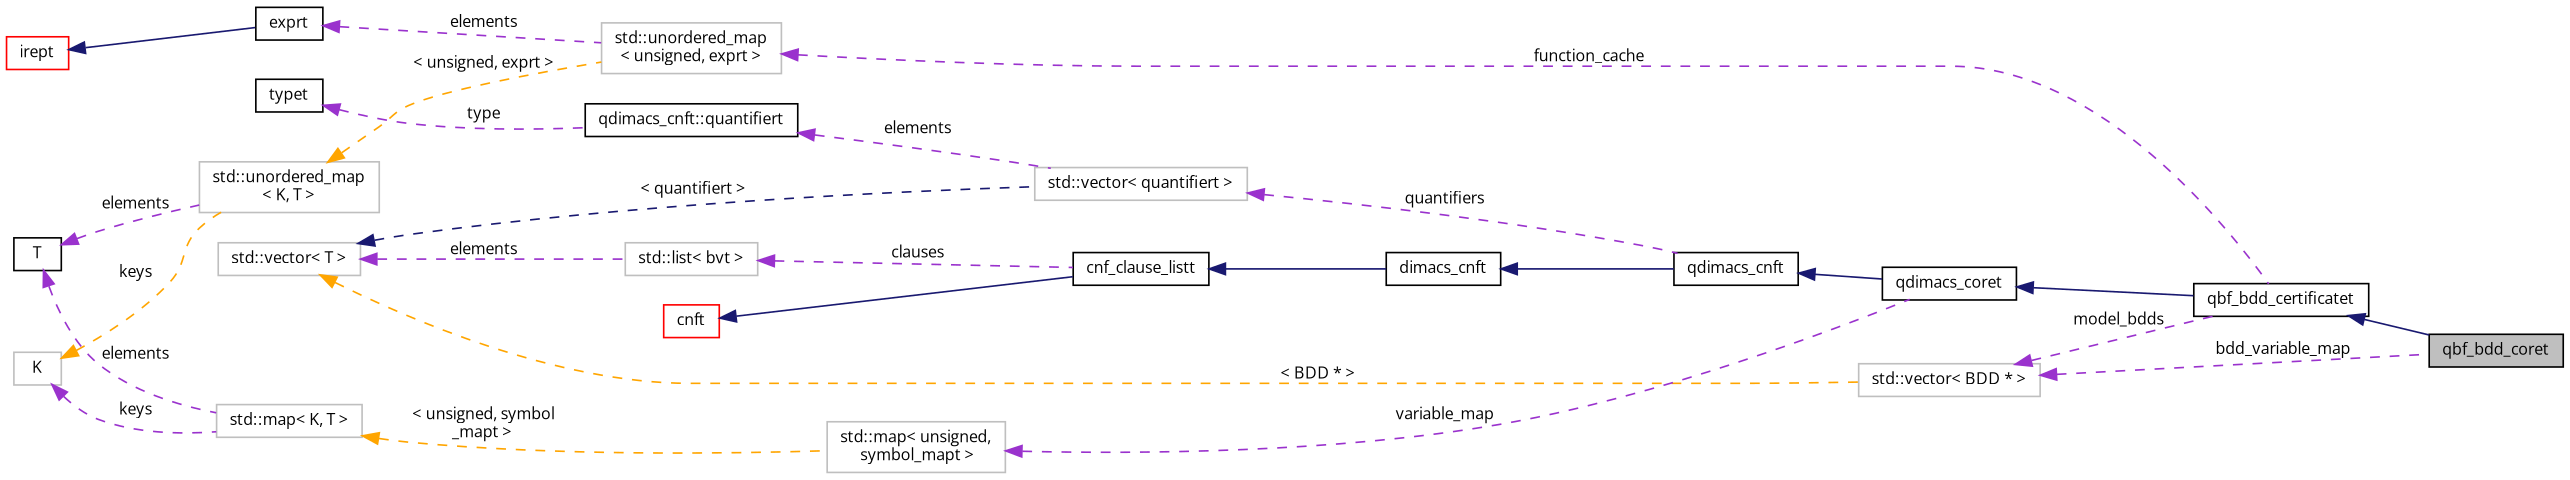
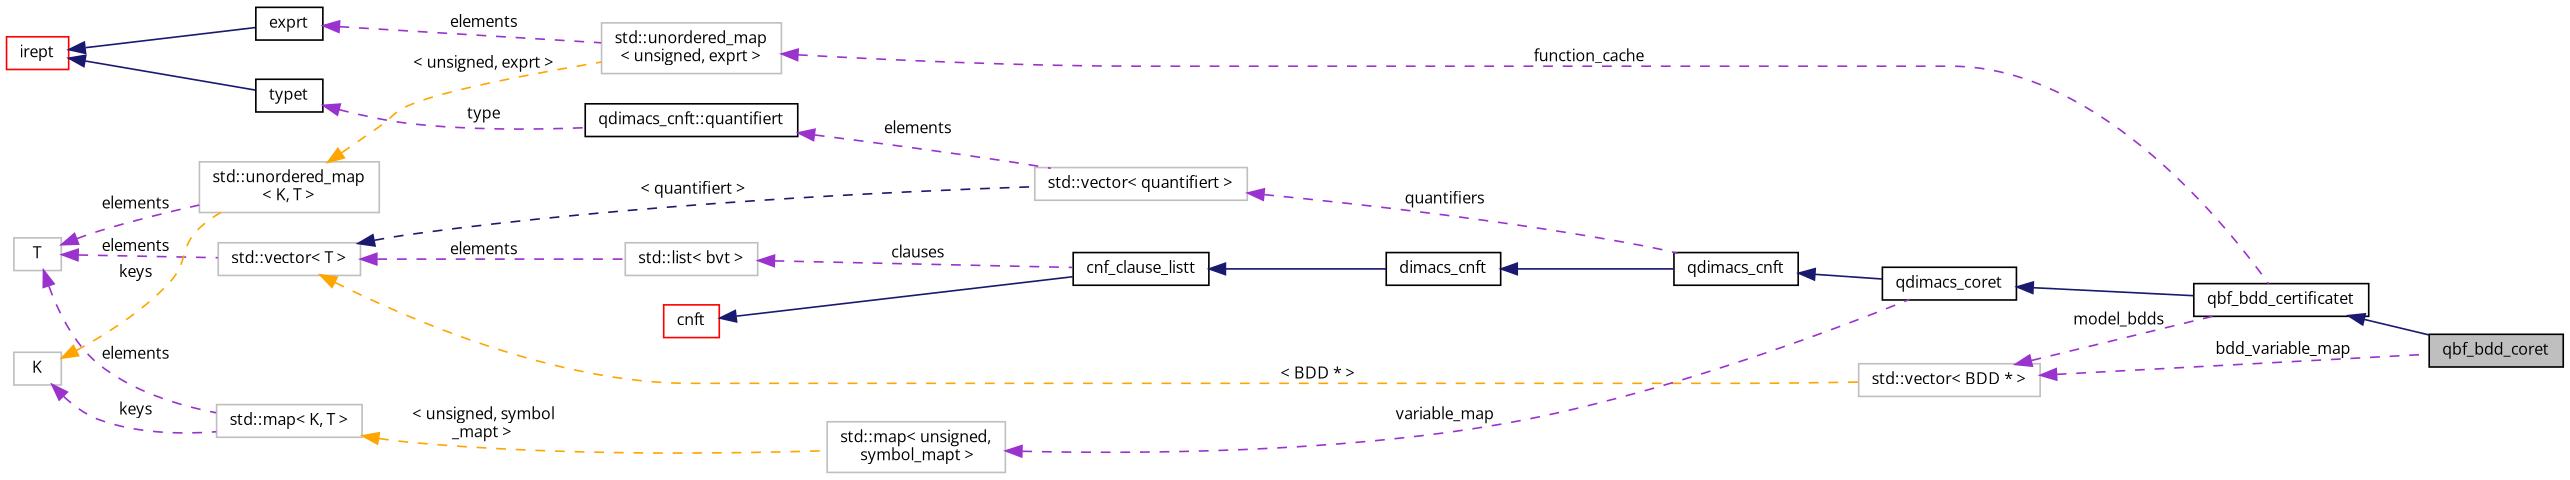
none -> (170, 75)
(38, 254) -> (38, 254)
none -> (148, 256)
